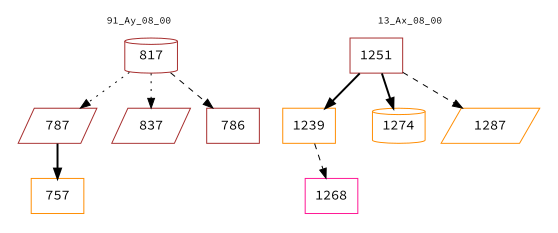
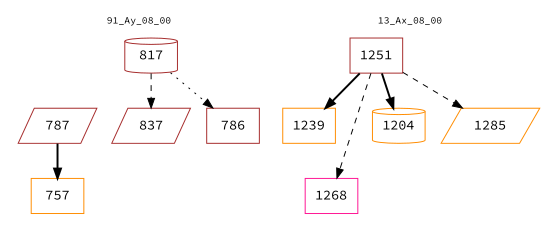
(151, 86) -> (151, 86)
(109, 87) -> none
(188, 87) -> (188, 87)
(399, 126) -> (399, 126)
(490, 126) -> (490, 126)
(319, 156) -> (355, 121)
